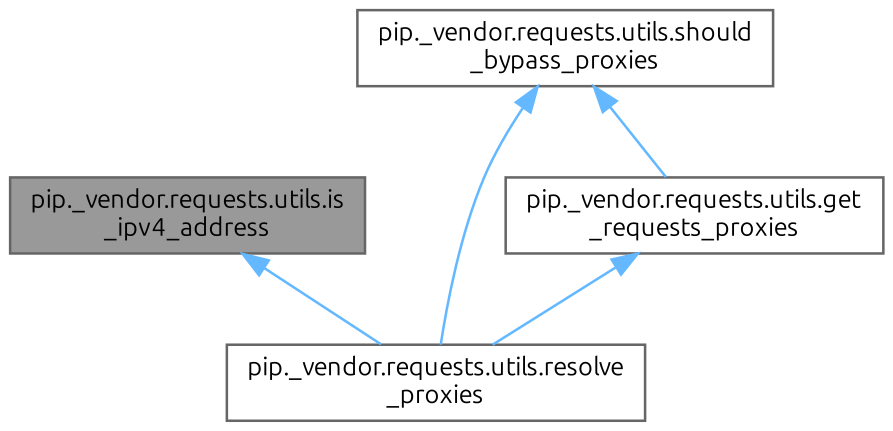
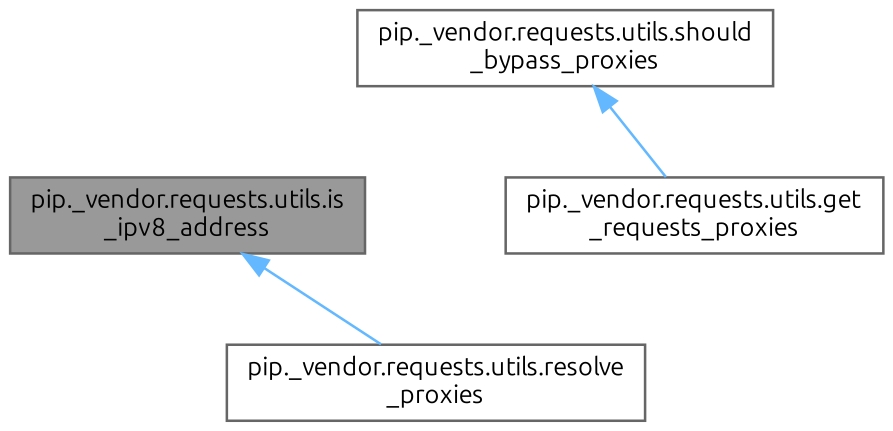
(188, 215) -> (188, 215)
(468, 221) -> none
(554, 306) -> none
